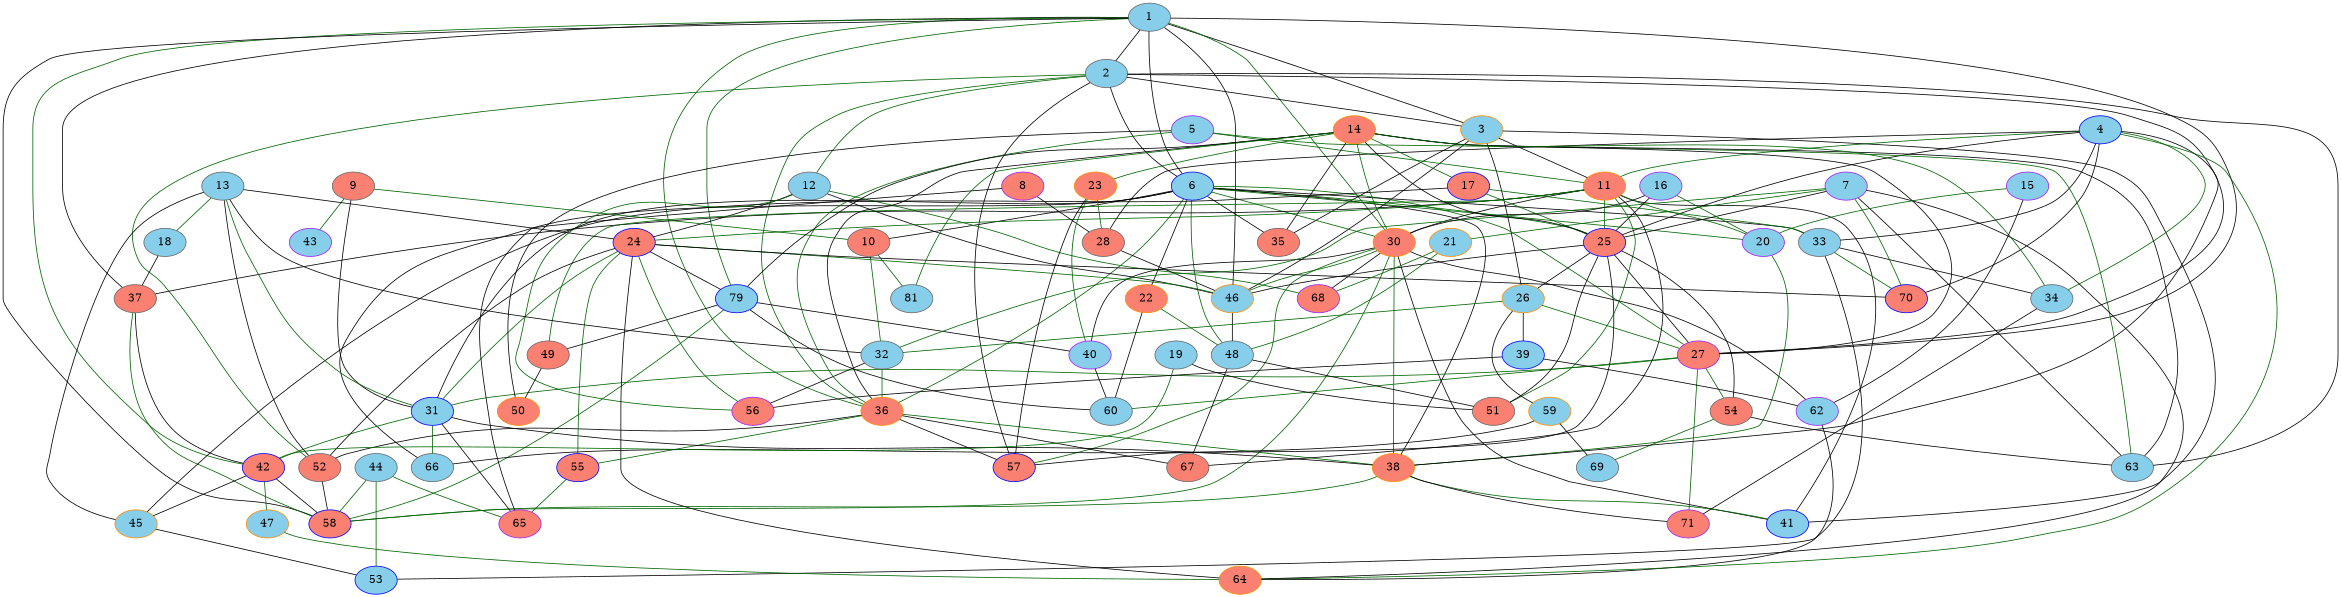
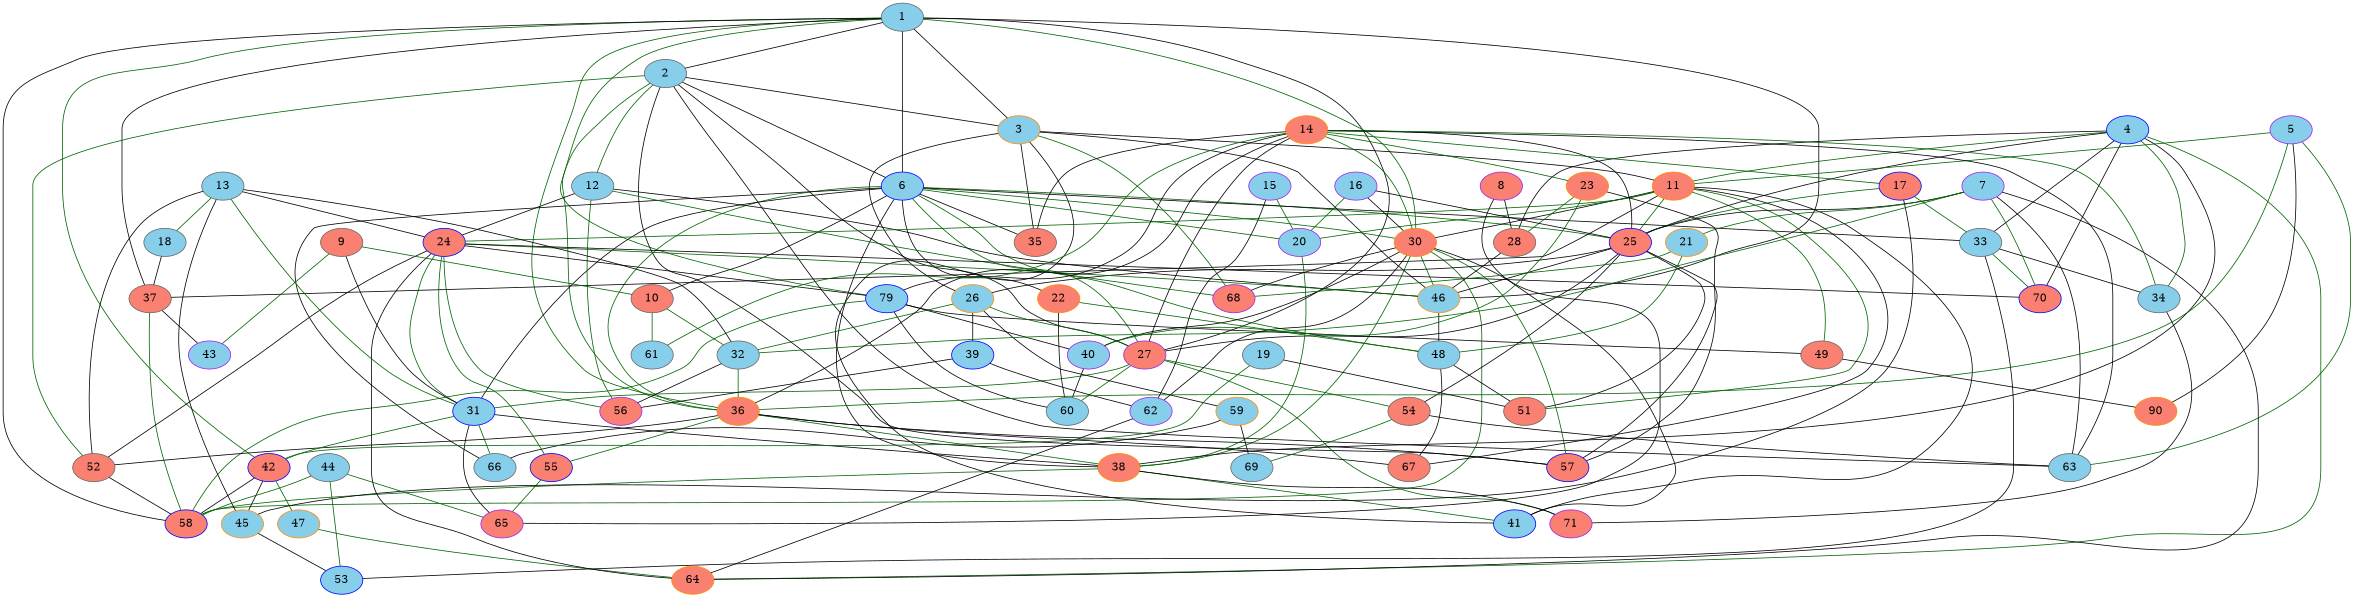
none -> (1131, 181)
(912, 299) -> (652, 355)
(159, 411) -> (184, 331)
(518, 411) -> (2156, 411)
